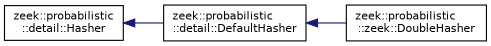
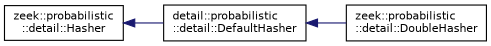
(235, 23) -> (235, 23)
(416, 23) -> (416, 23)
